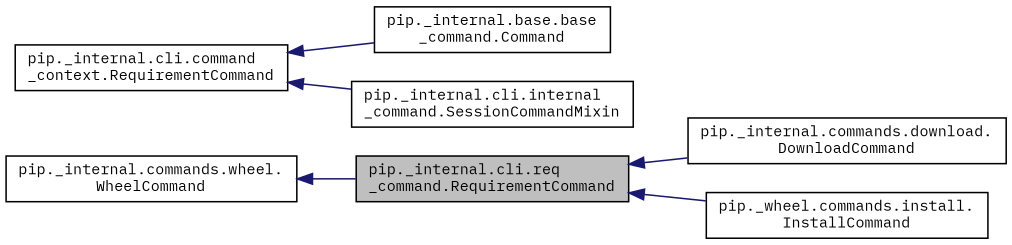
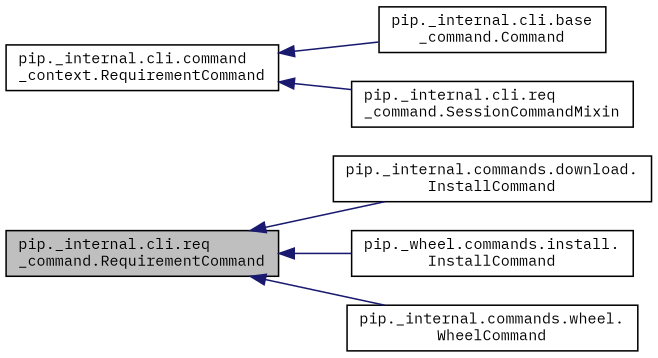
(492, 30) -> (492, 30)
(492, 104) -> (492, 104)
(847, 141) -> (492, 179)
(334, 179) -> (325, 292)
